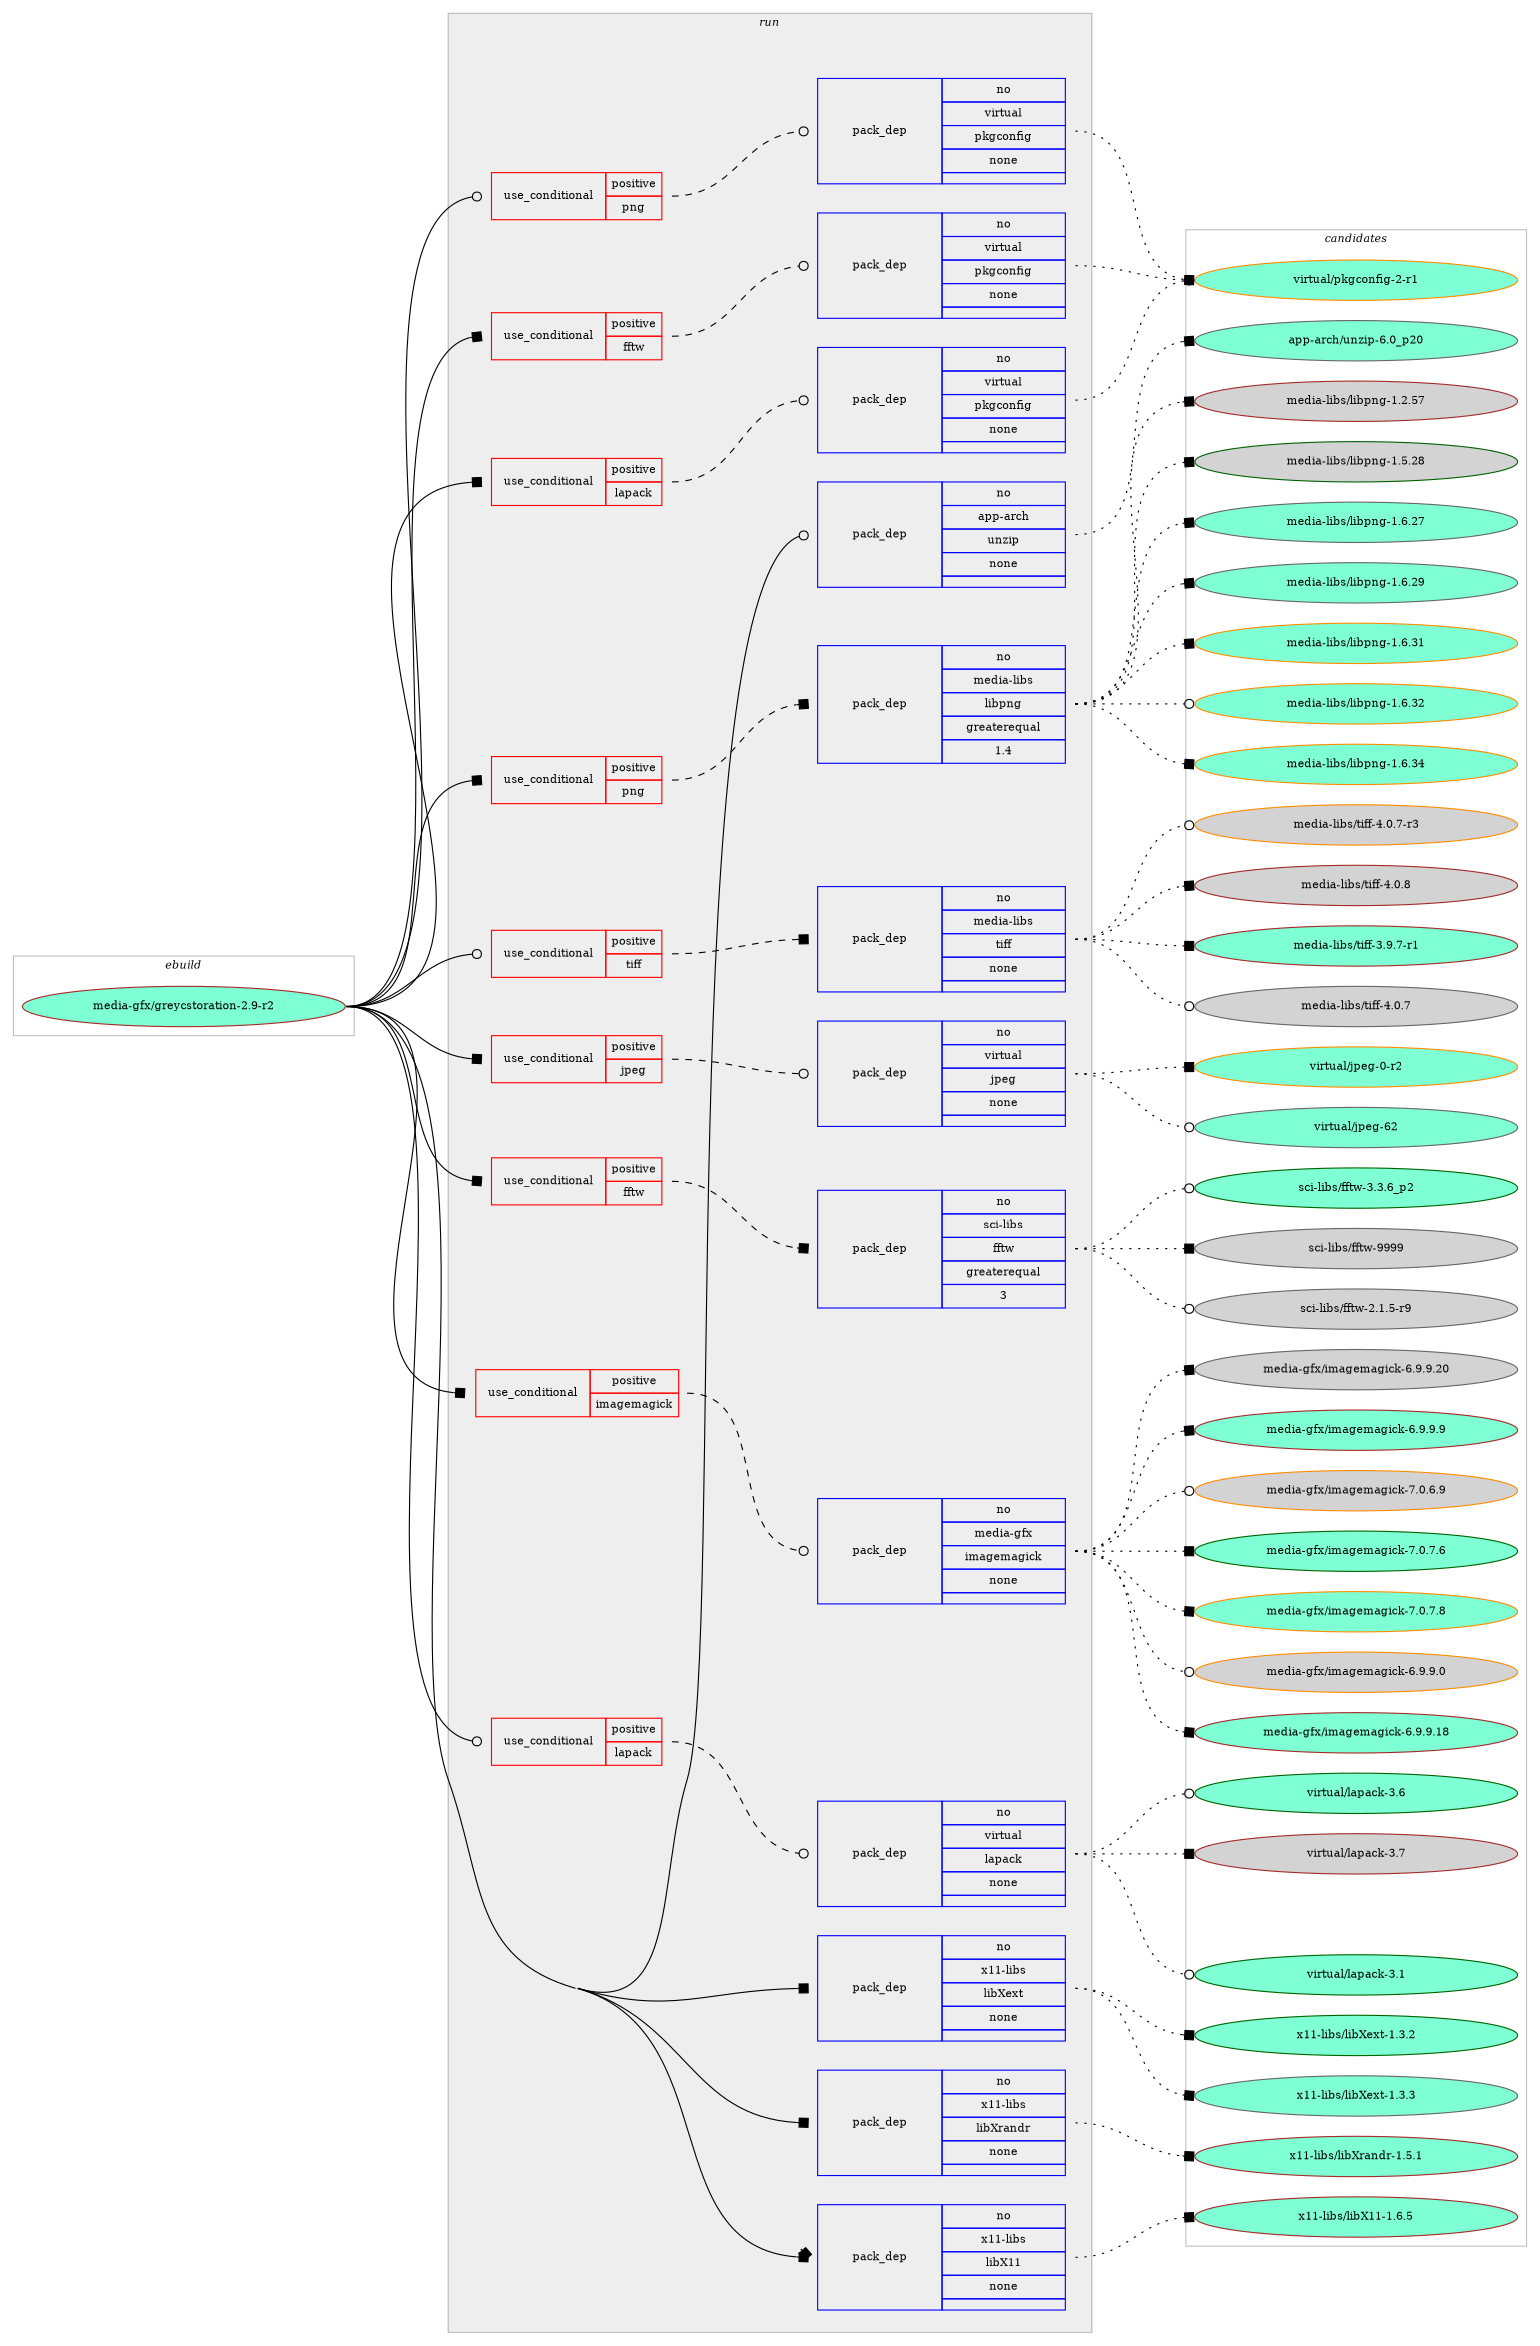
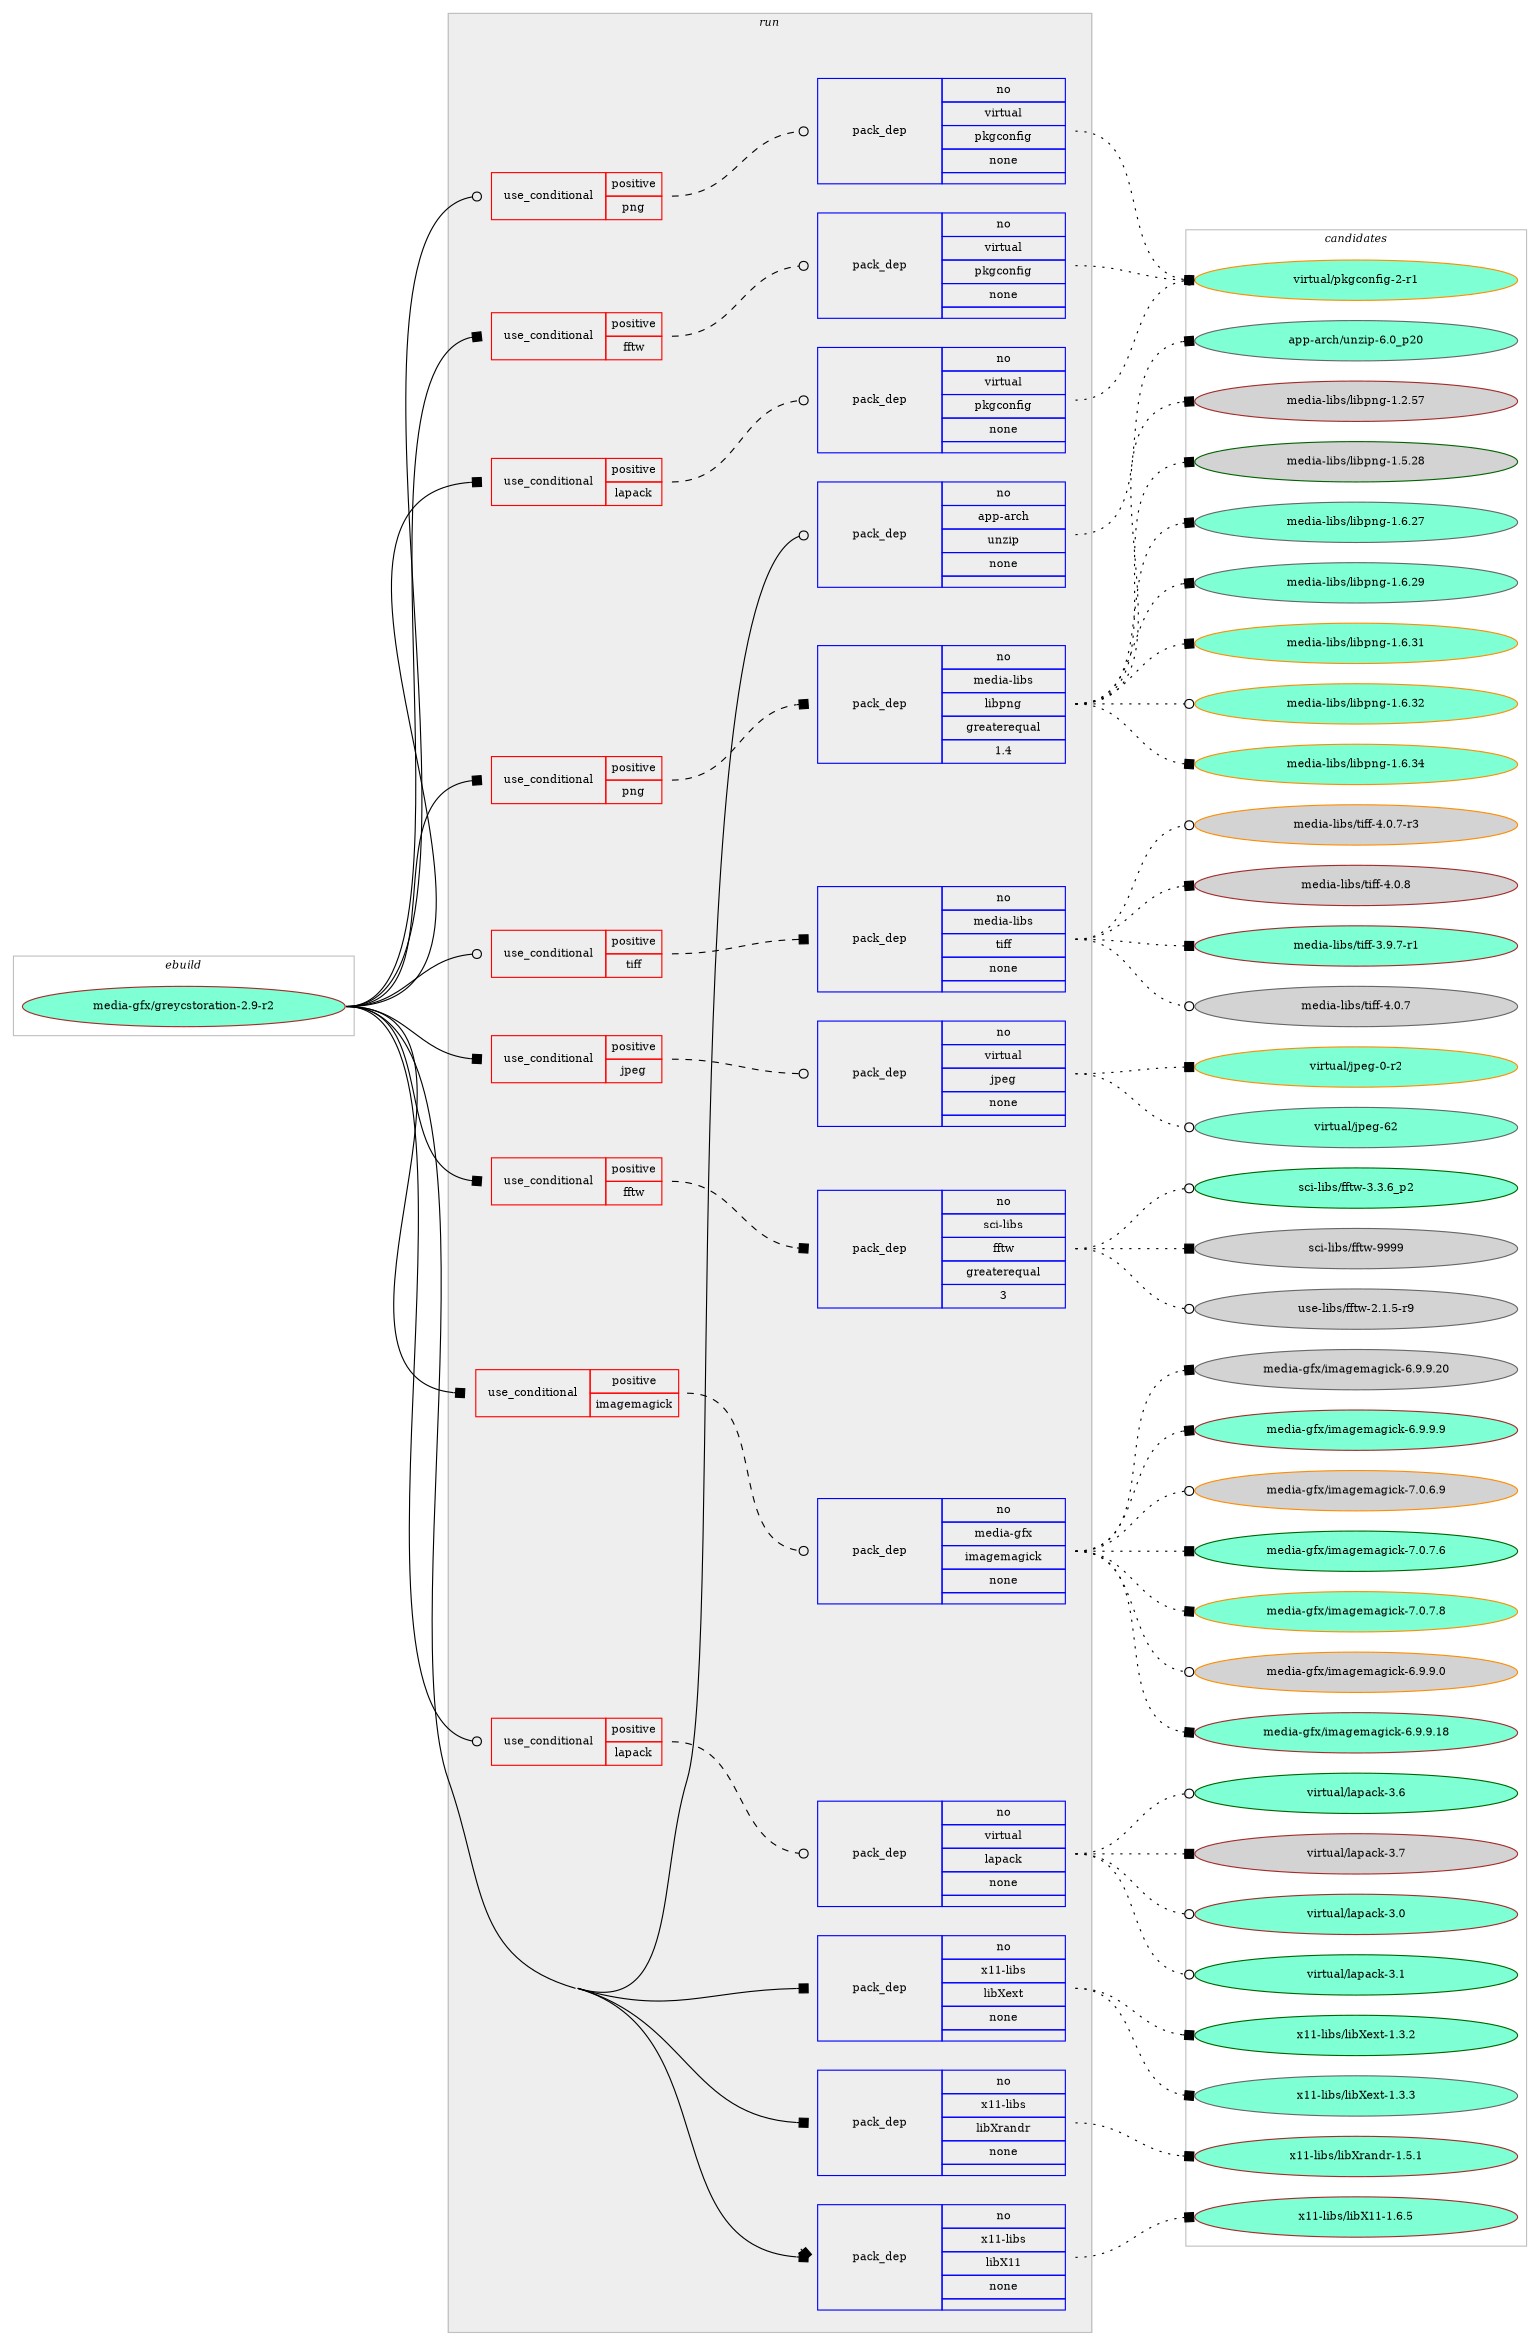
(1356, 1309) -> (1356, 1309)
none -> (1356, 1914)
